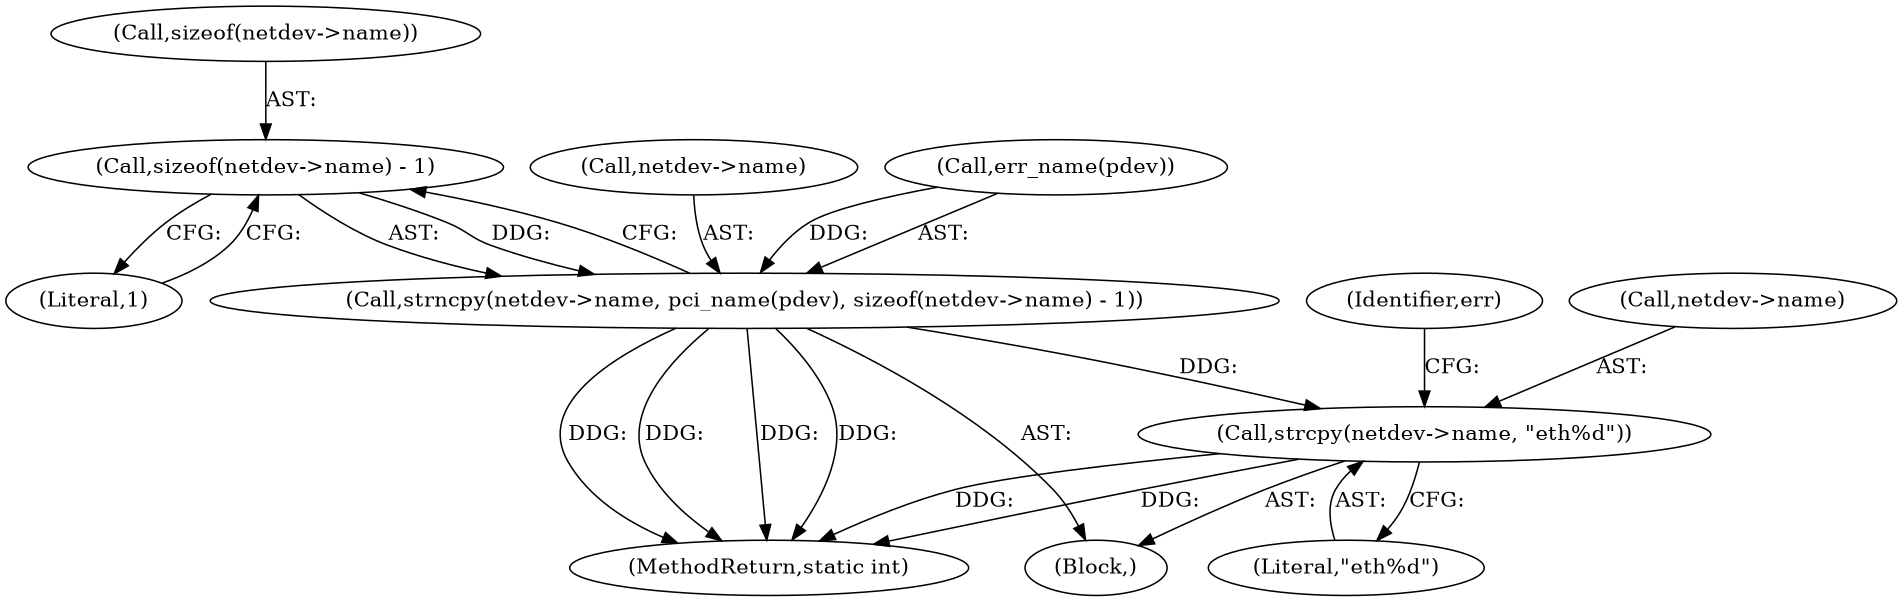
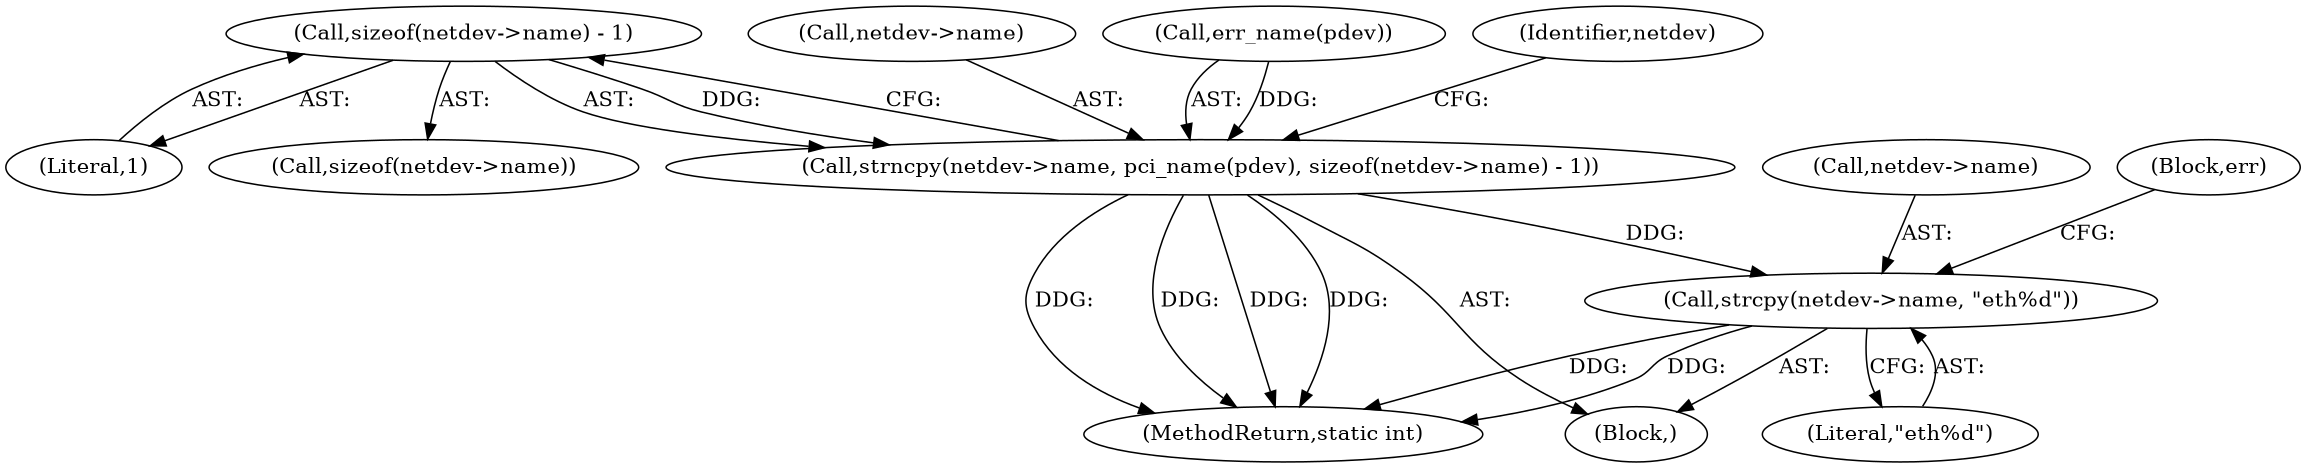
none -> (1618, 34)
(266, 93) -> (438, 92)
(198, 234) -> (329, 101)
(277, 234) -> (221, 101)
(1425, 301) -> (2209, 167)
